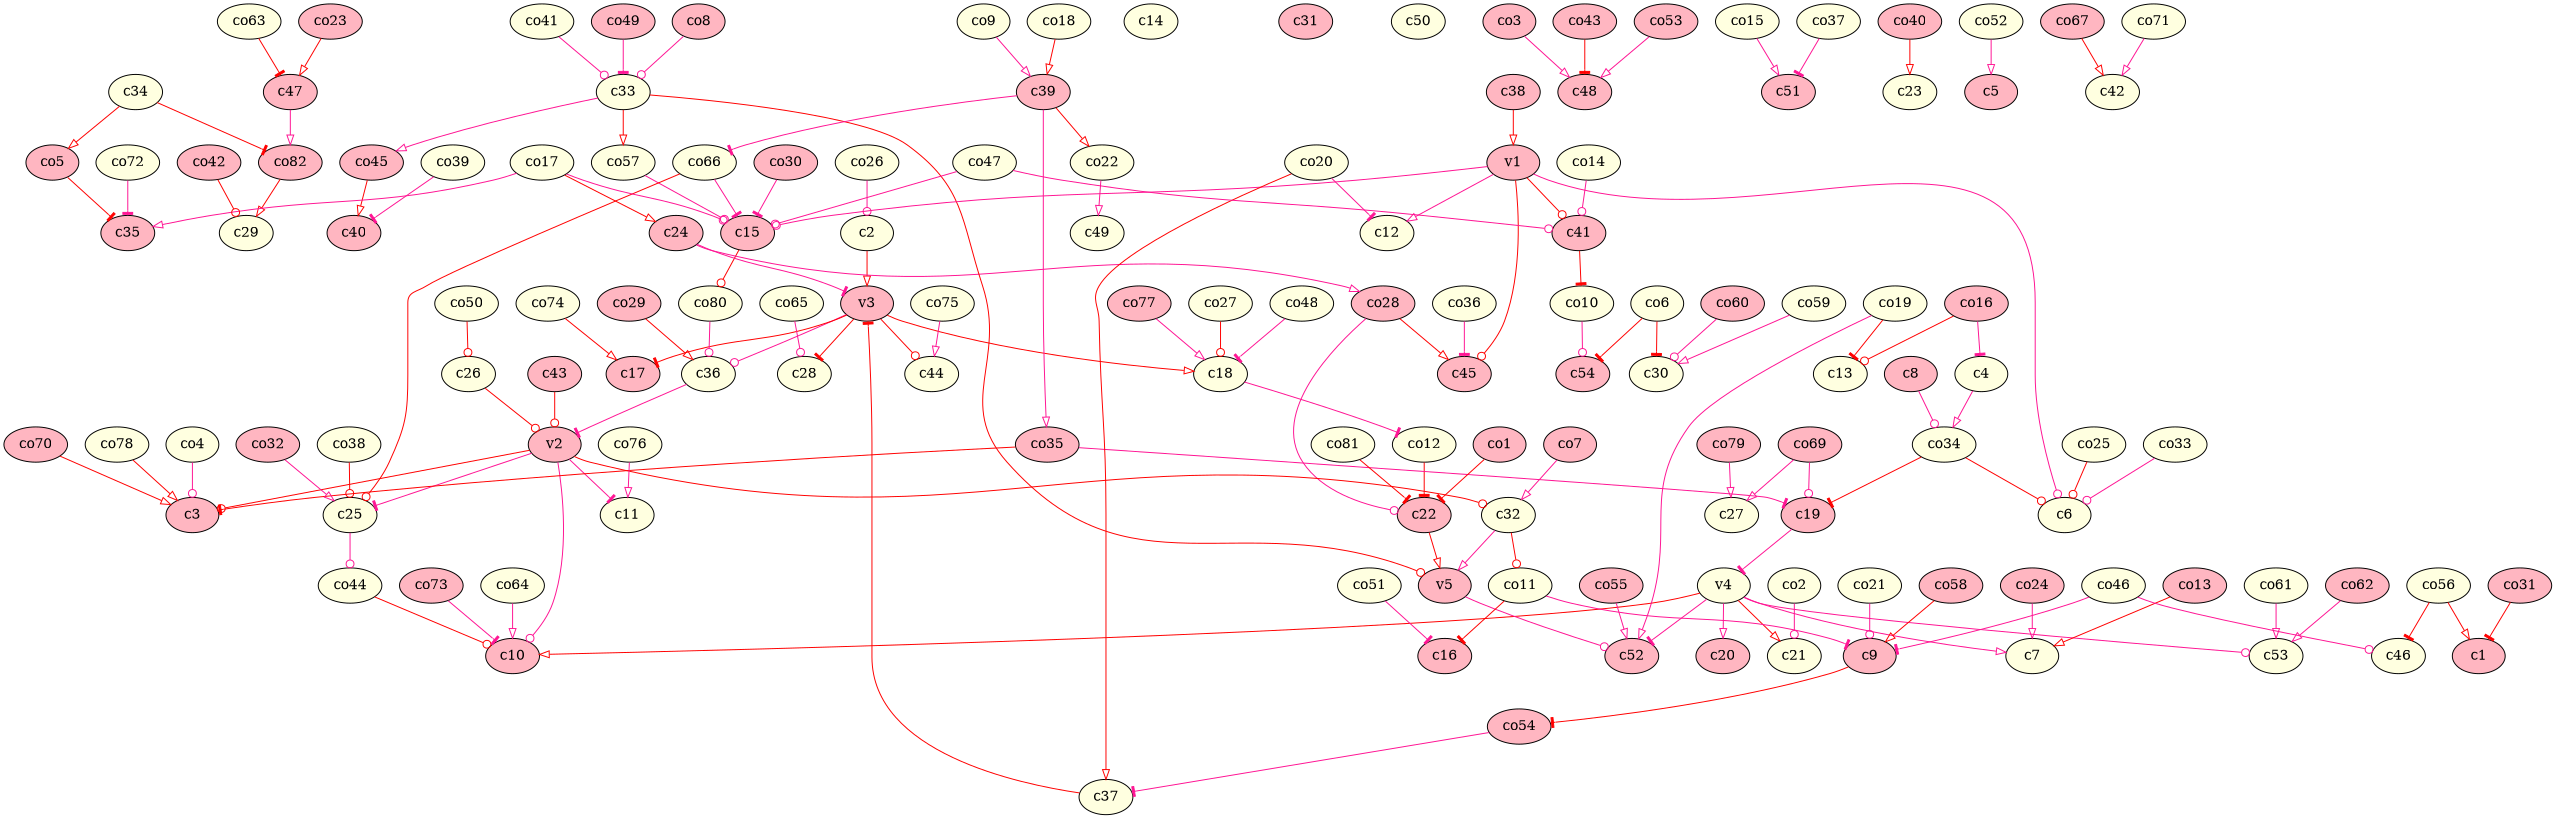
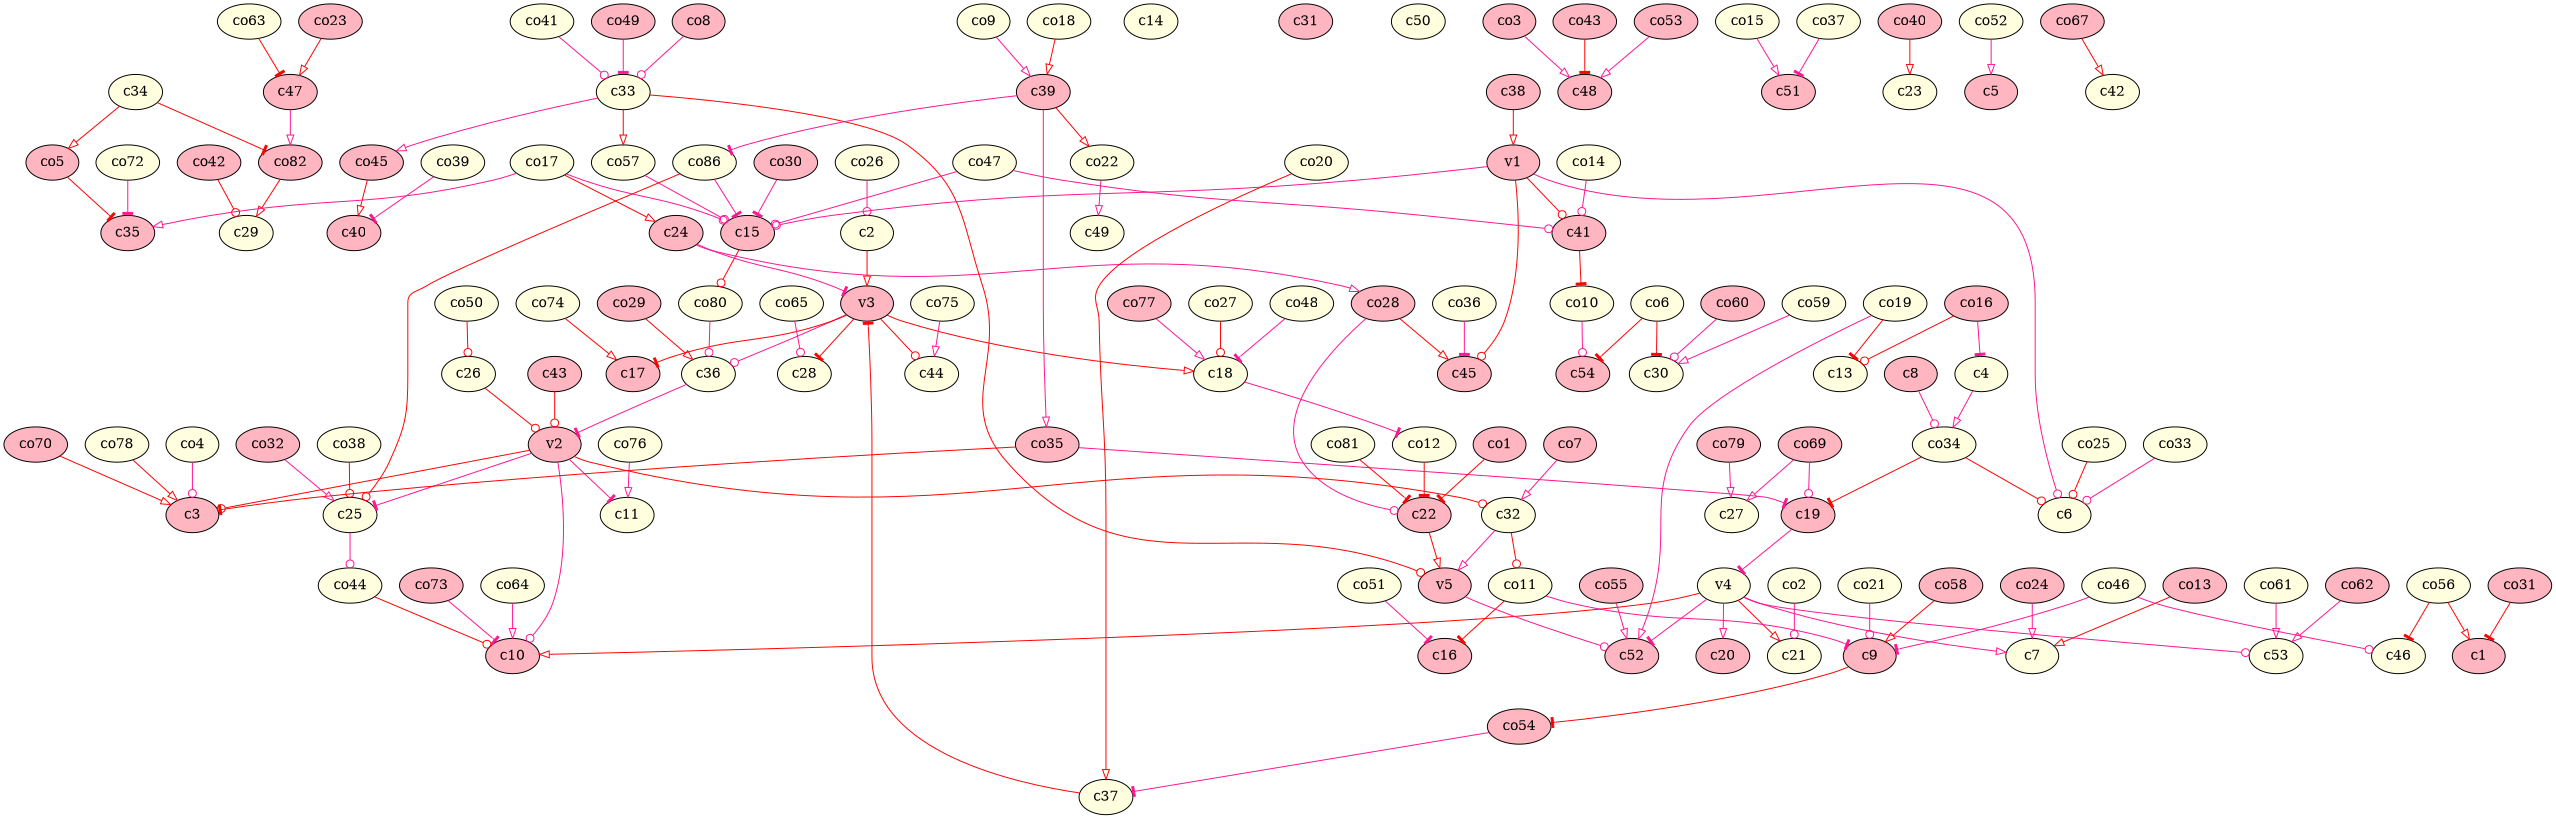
(2154, 22) -> none
(705, 163) -> (705, 163)
(1387, 233) -> none
